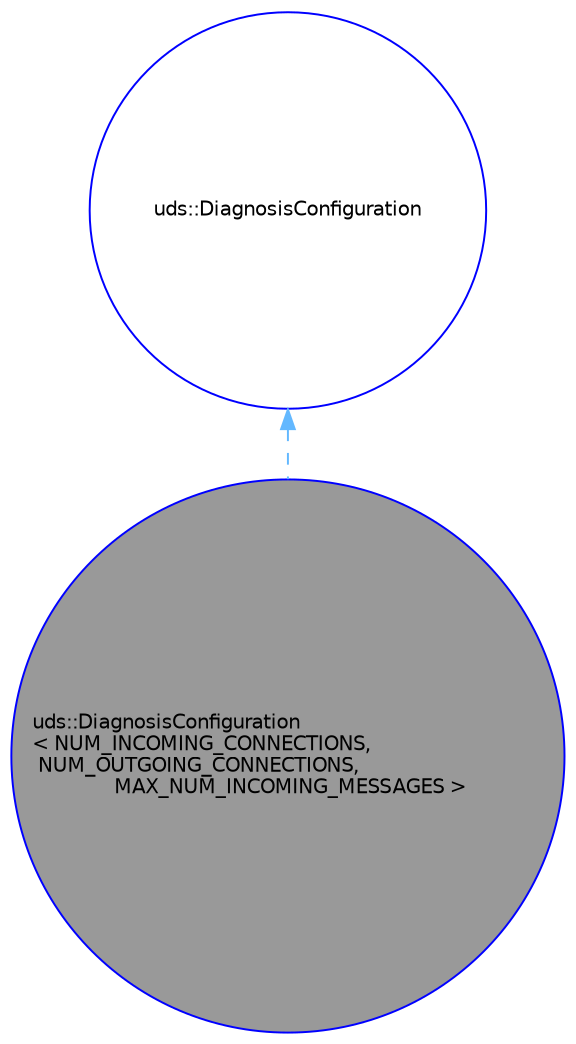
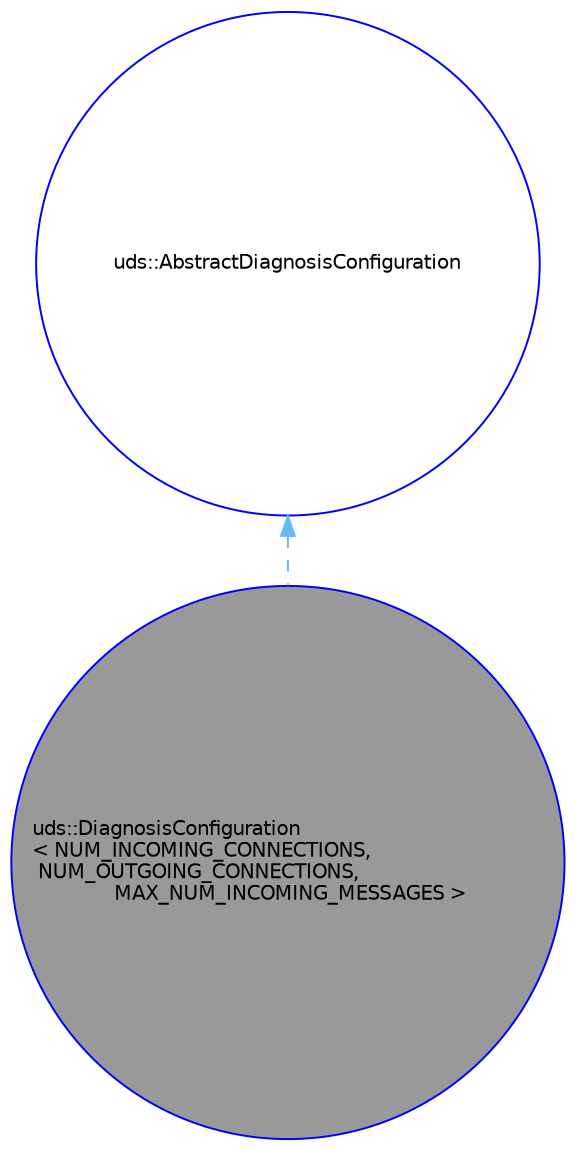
(288, 210) -> (288, 264)
